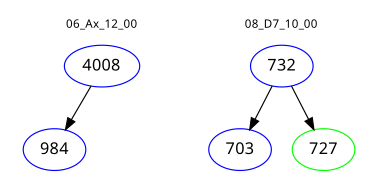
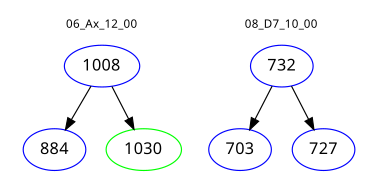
(102, 66) -> (102, 66)
(55, 150) -> (55, 150)
none -> (144, 150)
(324, 150) -> (324, 150)
